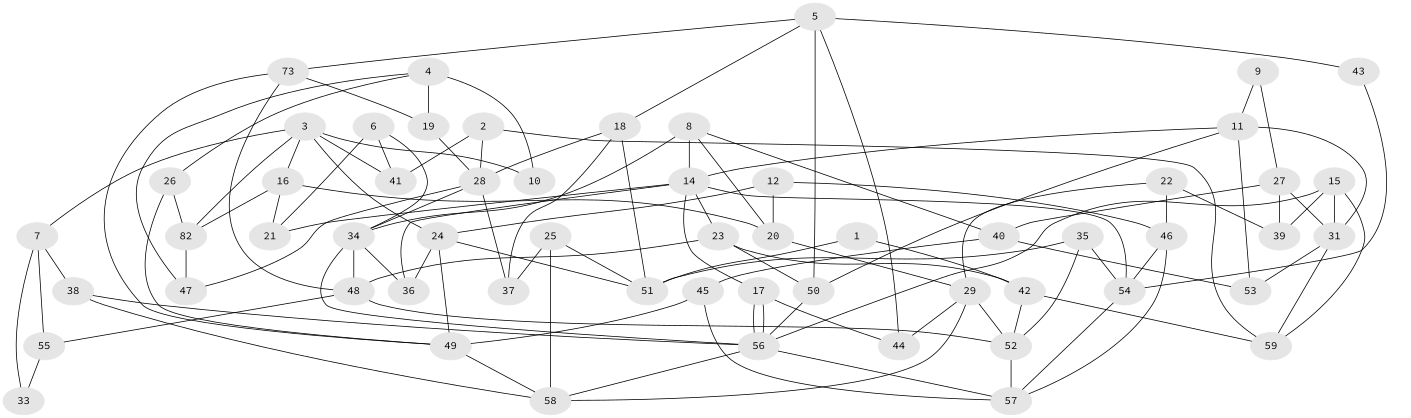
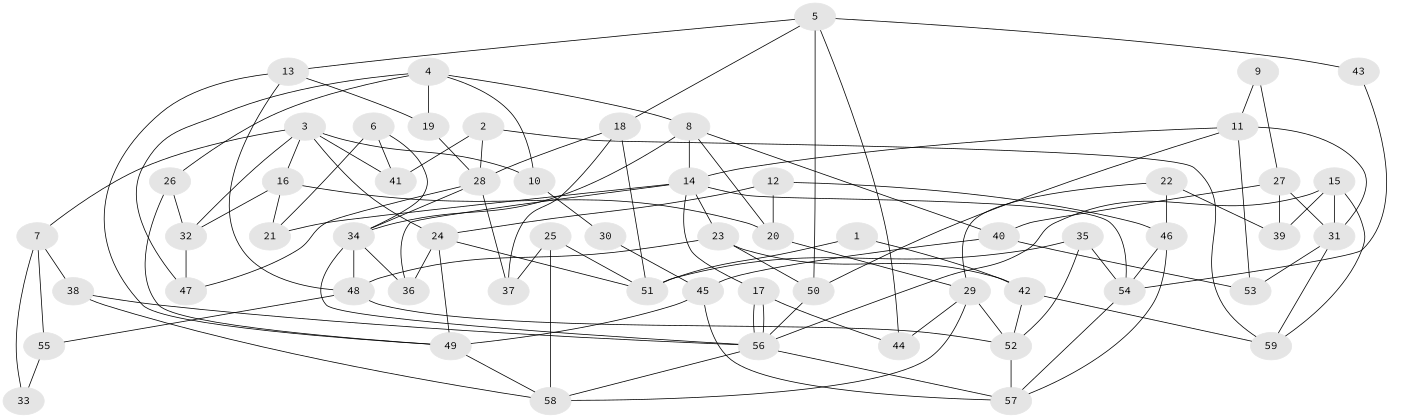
(288, 72) -> (288, 72)
none -> (561, 94)
(186, 236) -> (186, 236)
none -> (605, 236)
